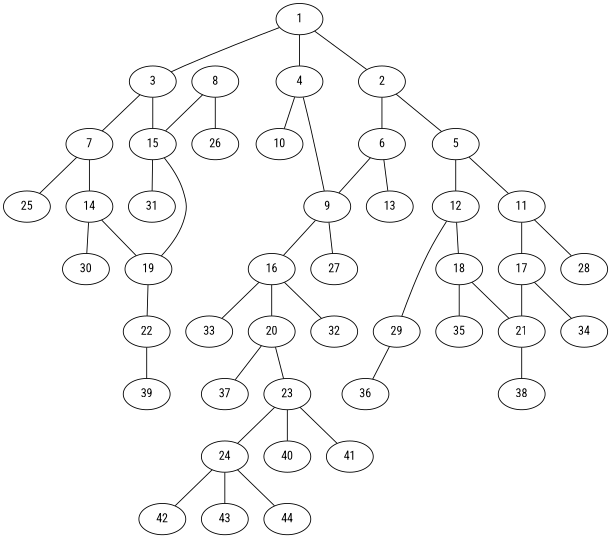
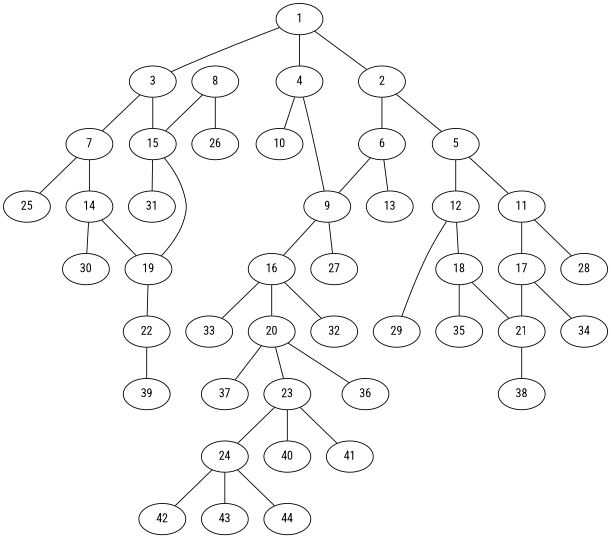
(381, 363) -> (319, 363)
